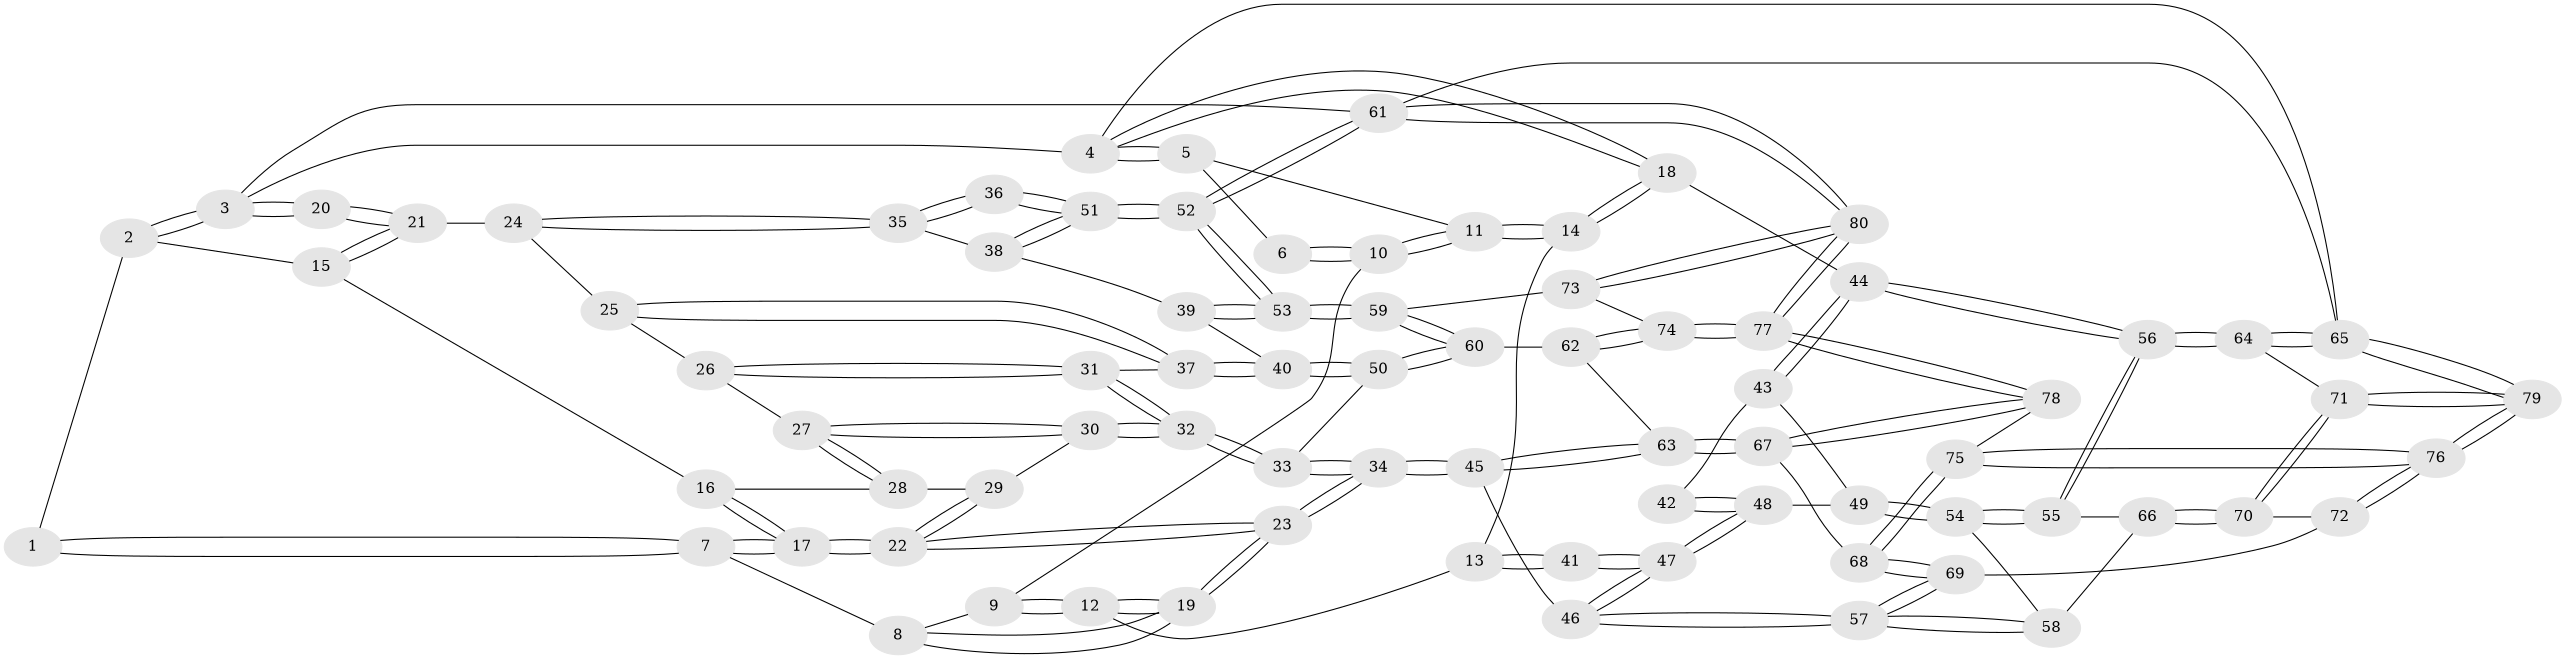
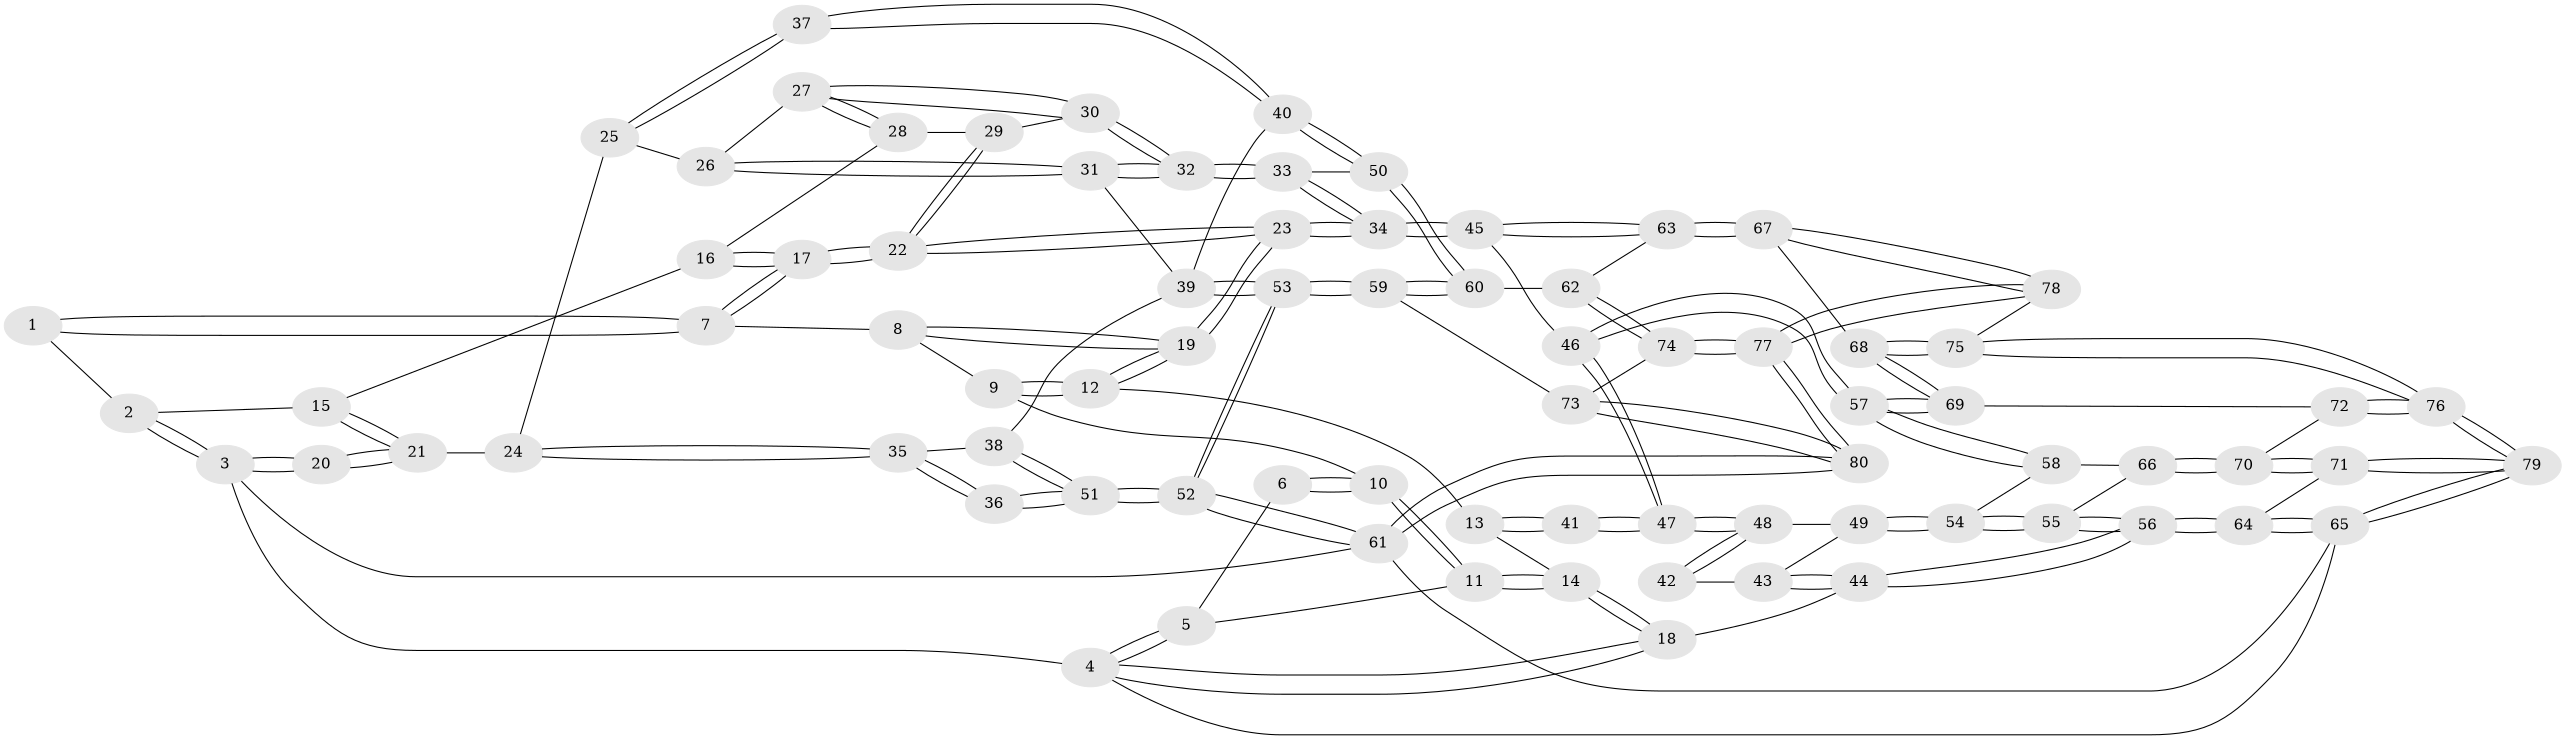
(1139, 370) -> (1134, 223)
